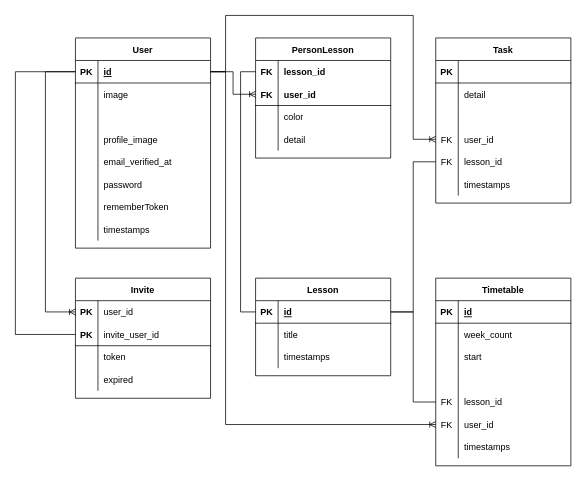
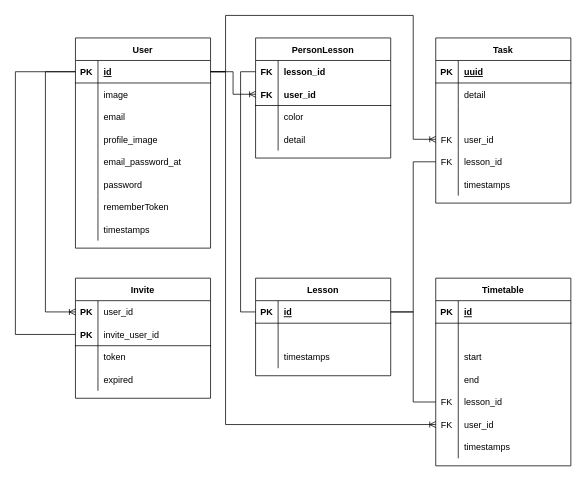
none -> (514, 72)
none -> (154, 117)
(142, 162) -> (144, 162)
(334, 334) -> none
(514, 334) -> none
none -> (514, 379)
